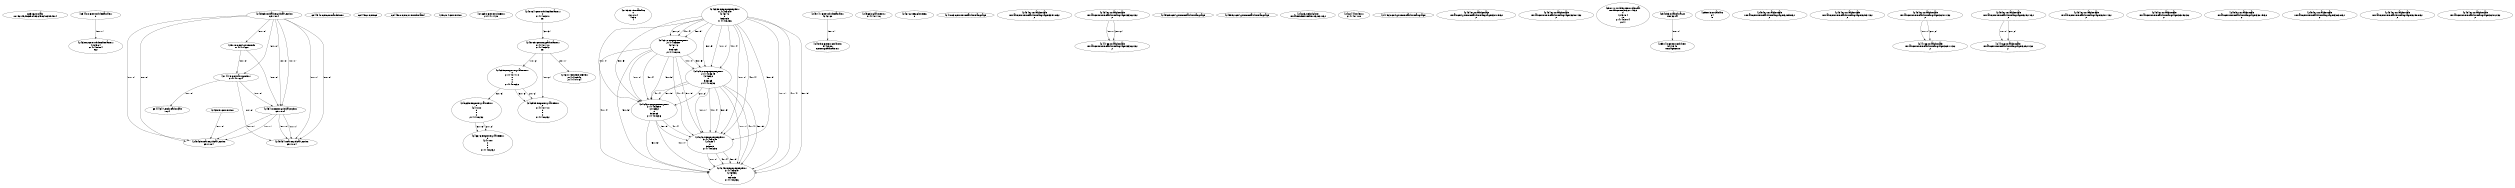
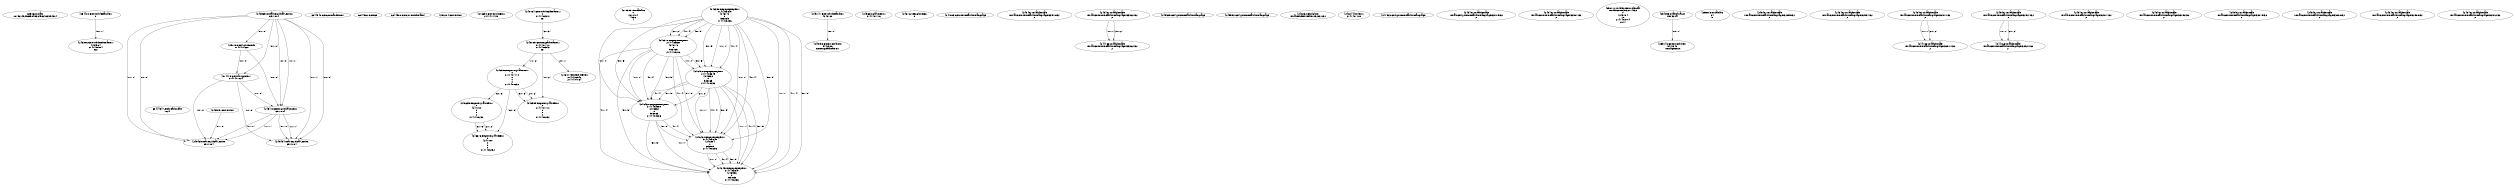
(193, 89) -> (194, 103)
none -> (506, 111)
